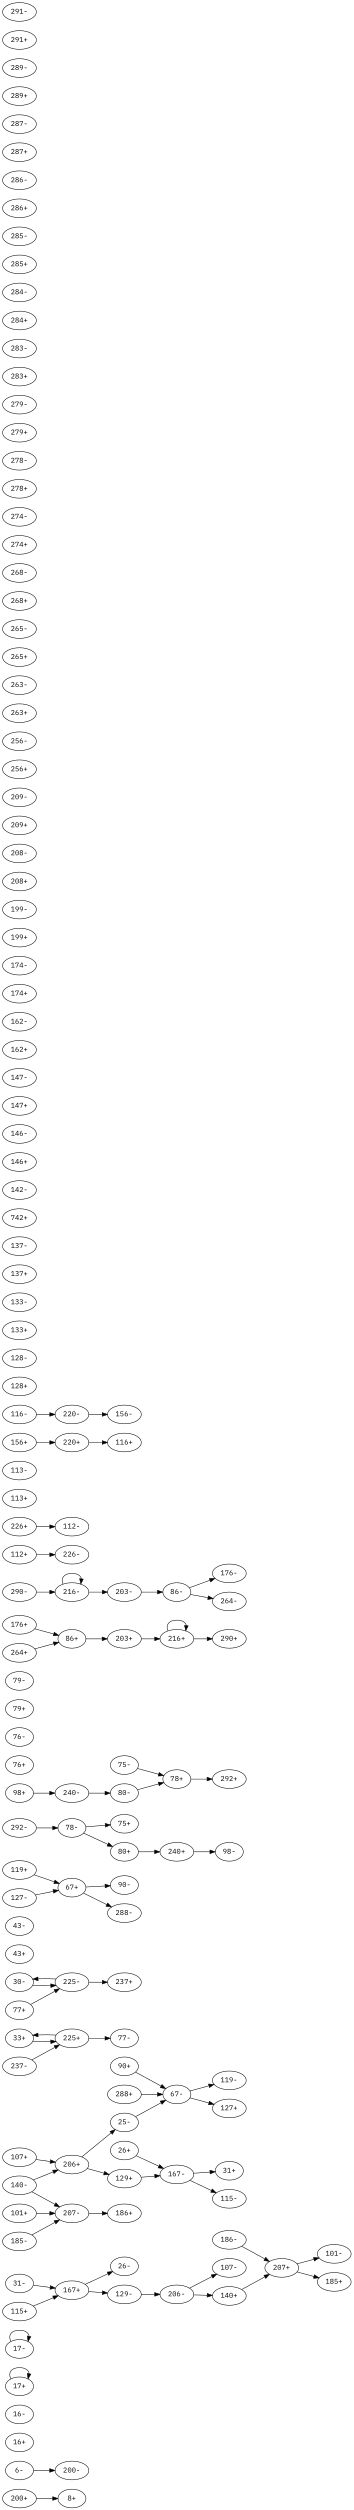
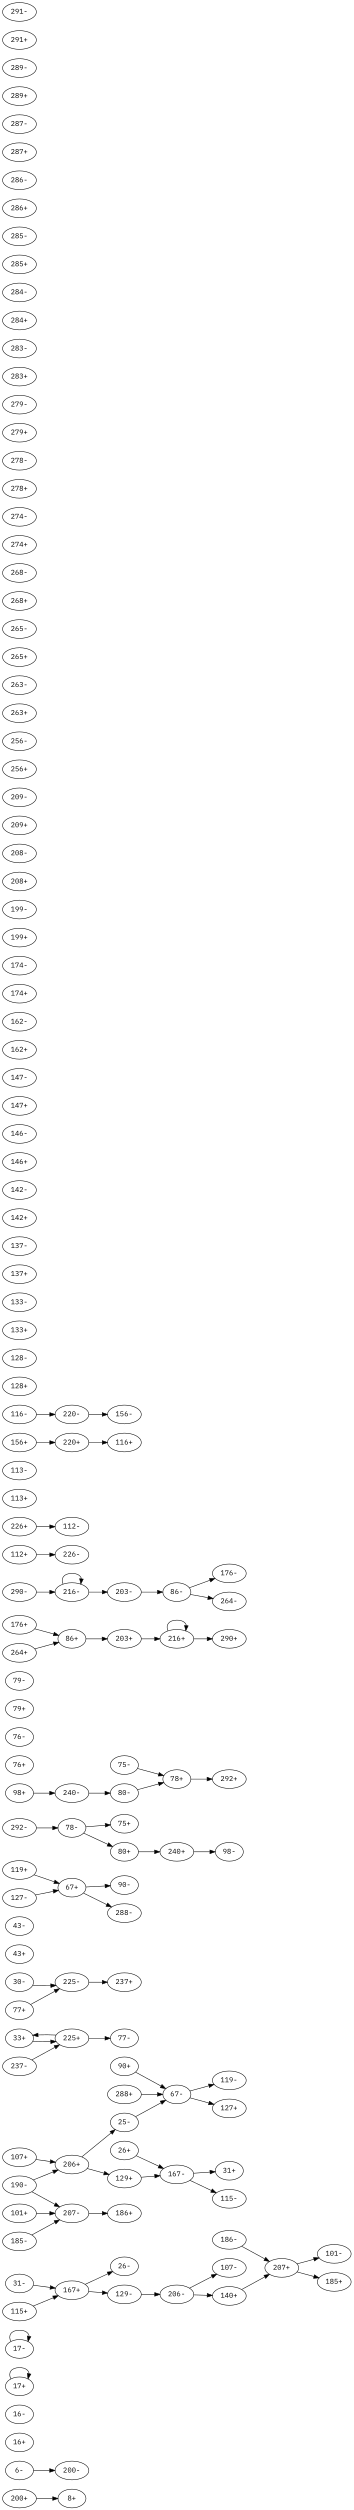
(19, 1218) -> (19, 1218)
(47, 1979) -> none
(19, 2185) -> (19, 2185)
